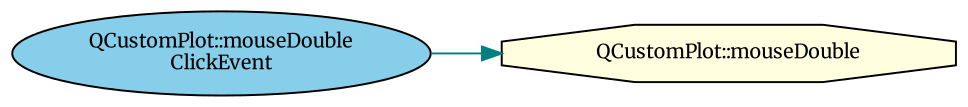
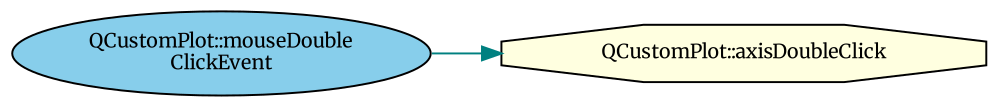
(729, 53) -> (744, 53)
